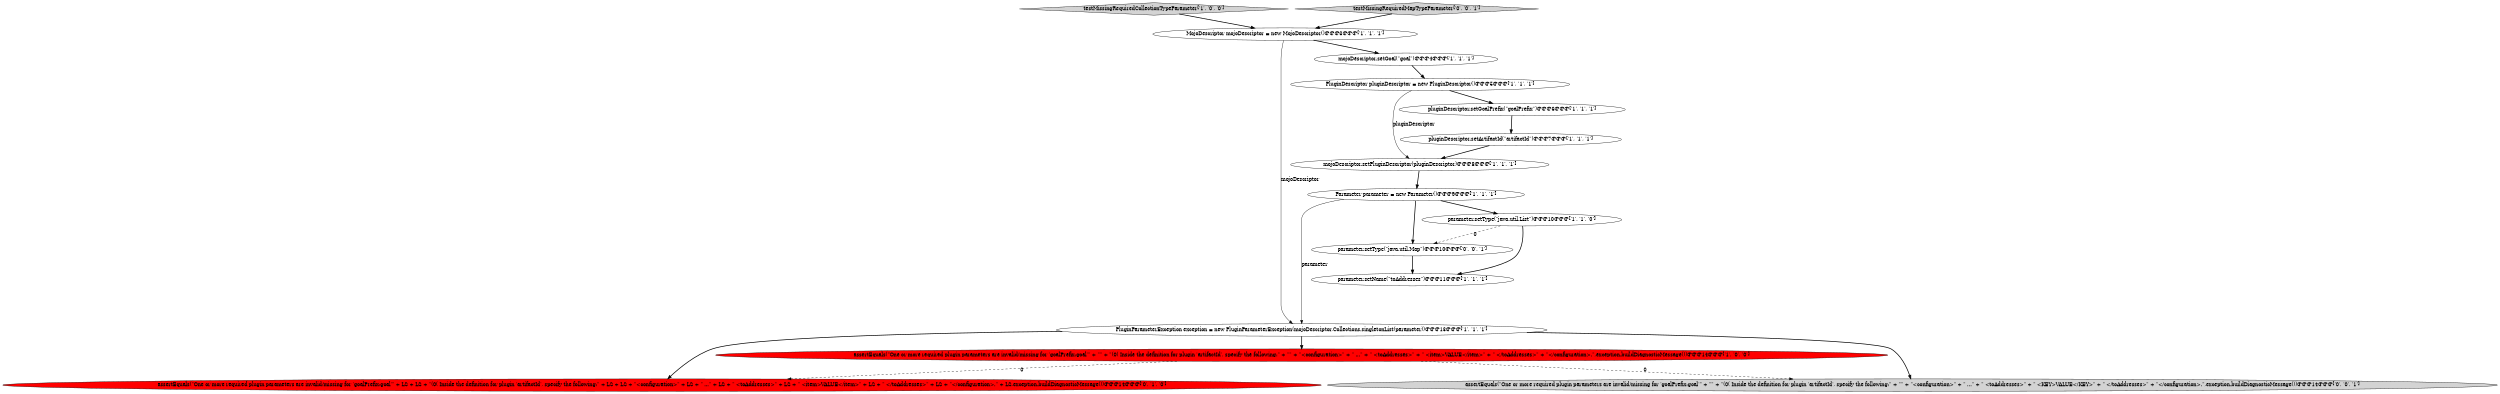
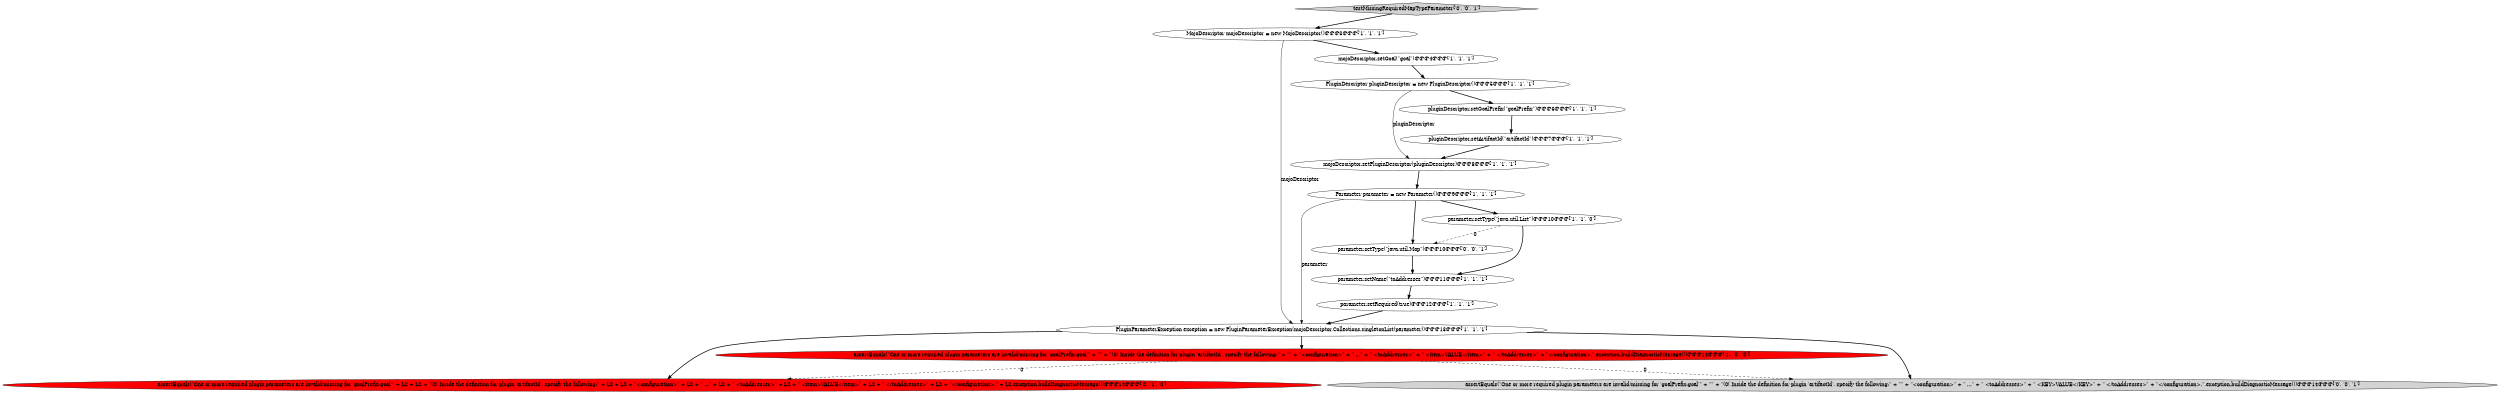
(1154, 9) -> none
none -> (1407, 305)
